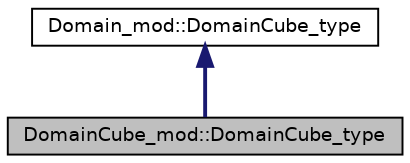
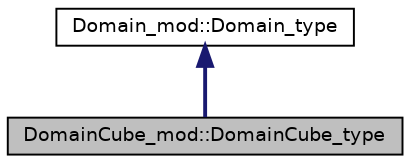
(205, 27) -> (205, 27)
